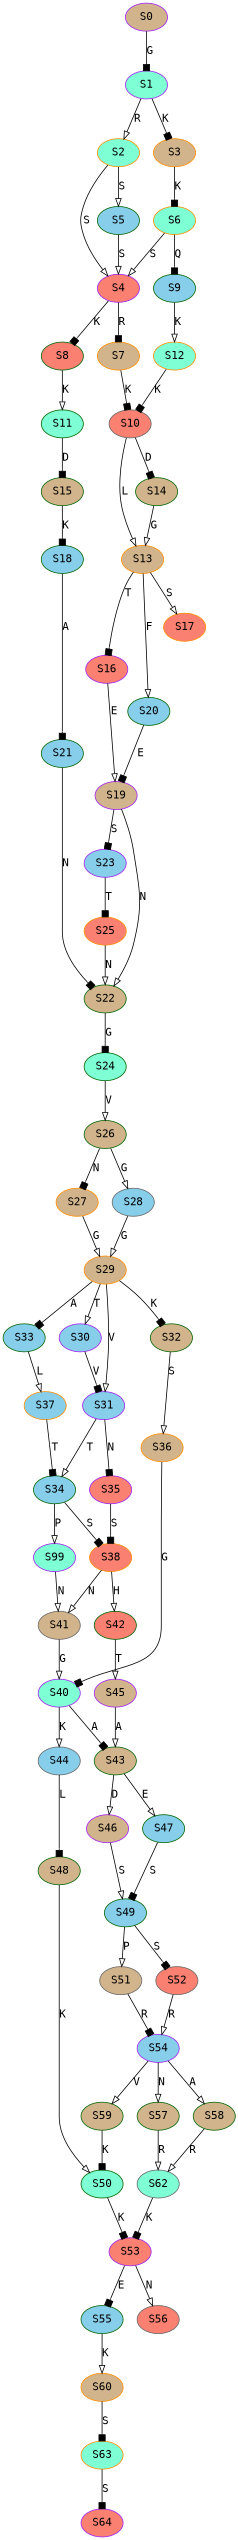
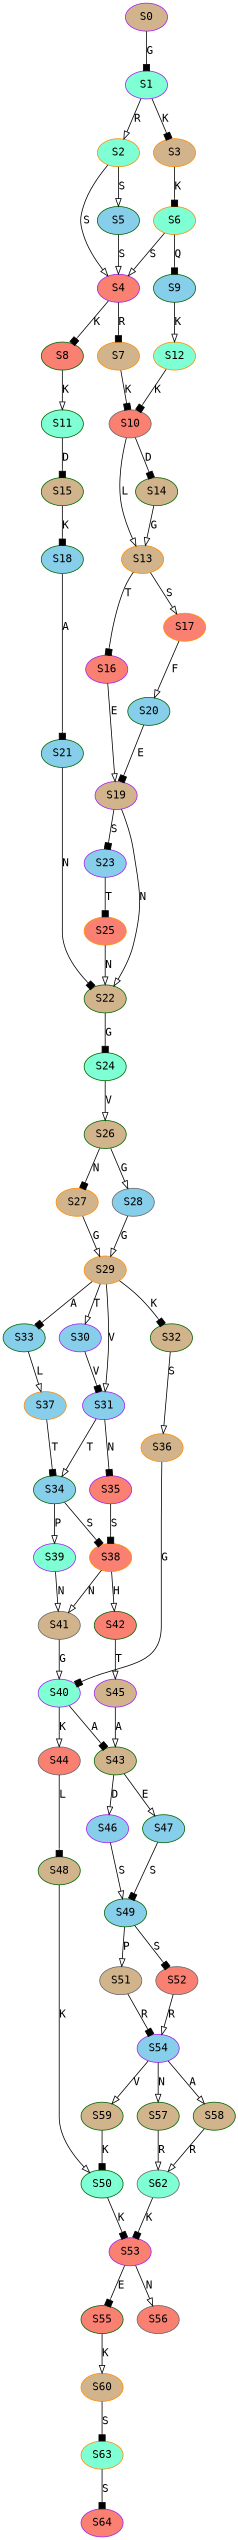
(146, 631) -> (168, 666)
(55, 1558) -> (55, 1558)
(59, 1761) -> (59, 1761)
(108, 1829) -> (108, 1829)
(102, 2320) -> (102, 2320)
